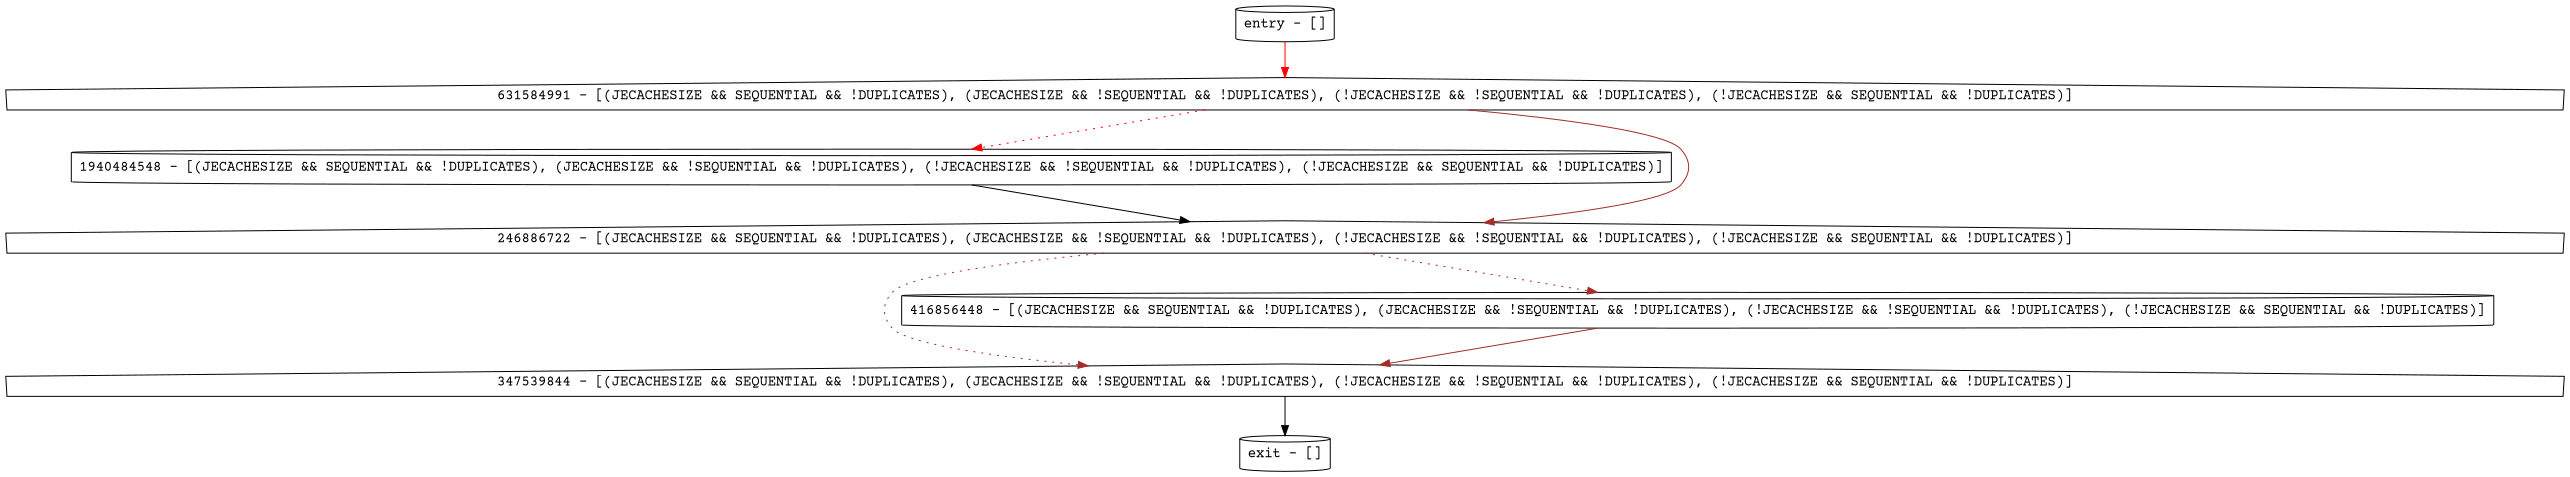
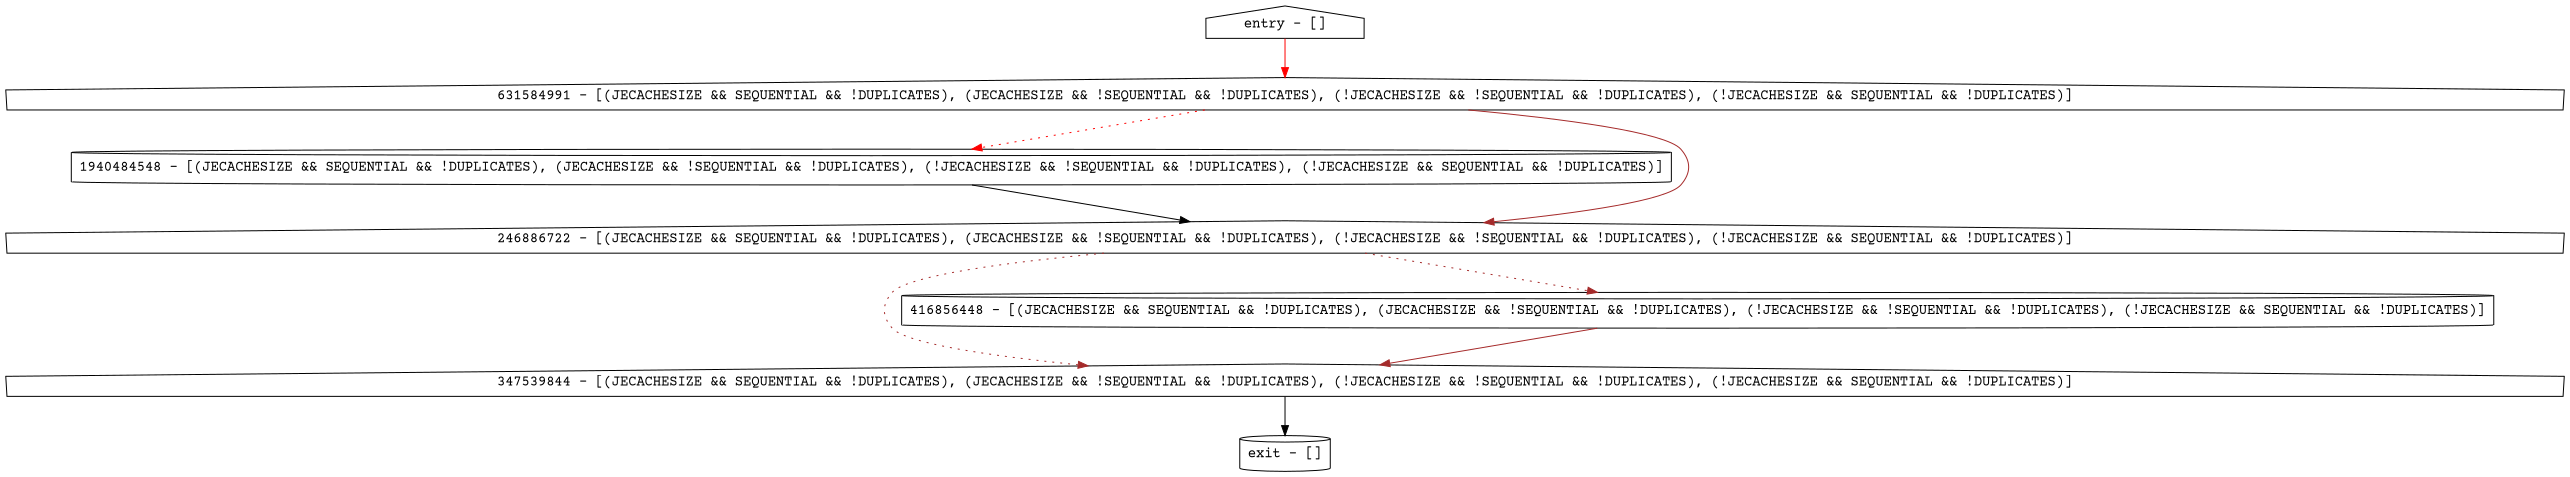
(1285, 24) -> (1285, 24)
